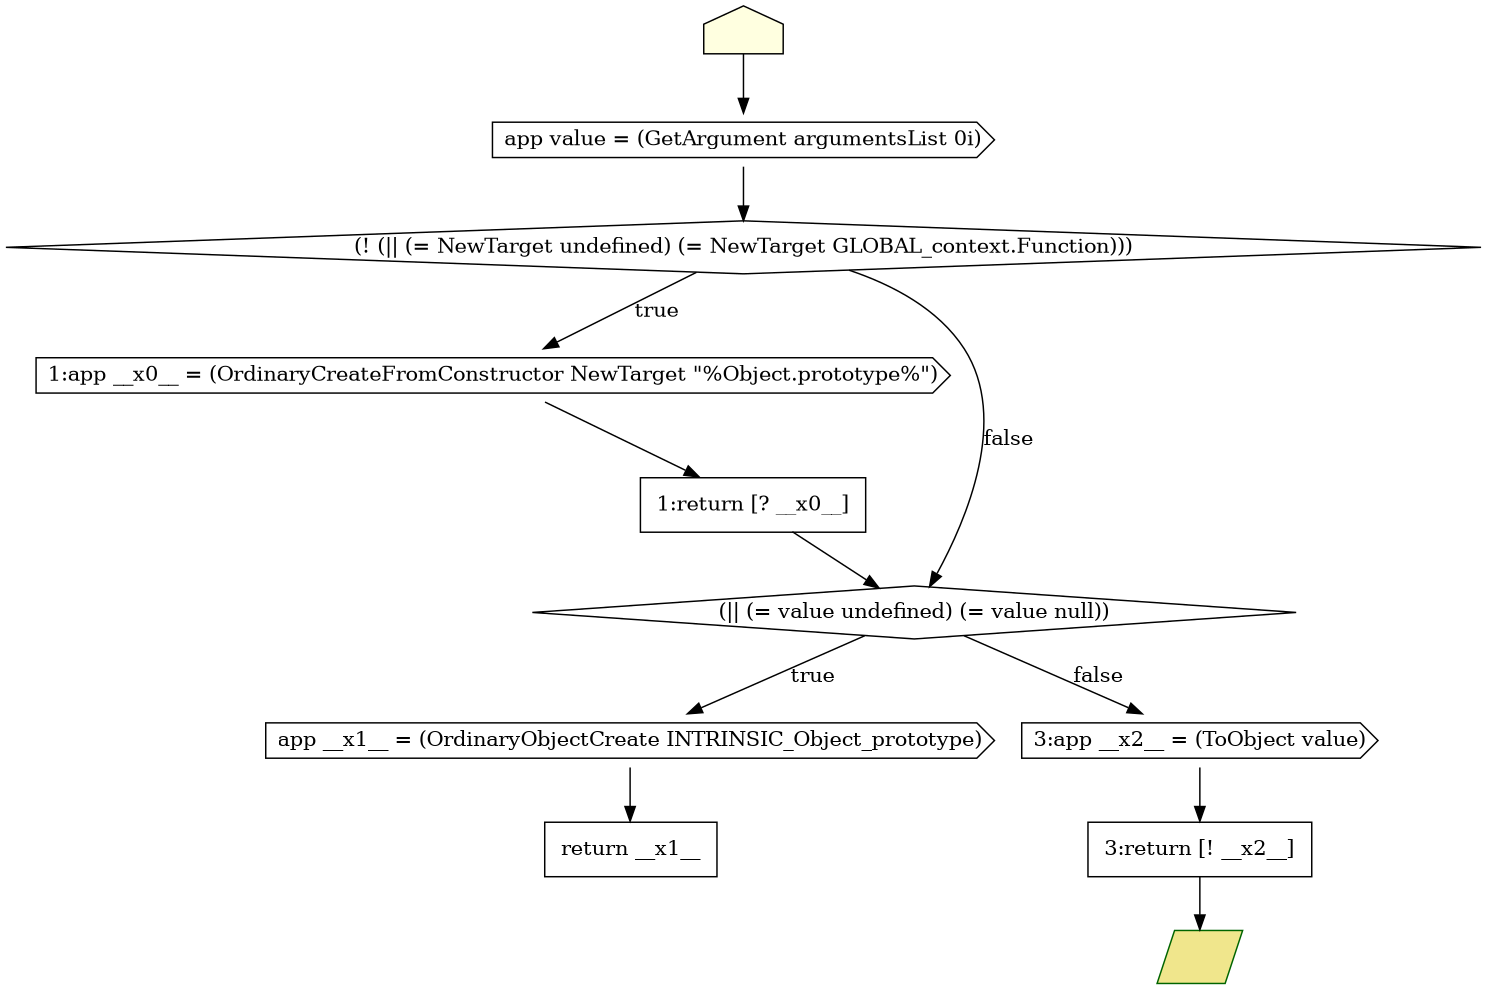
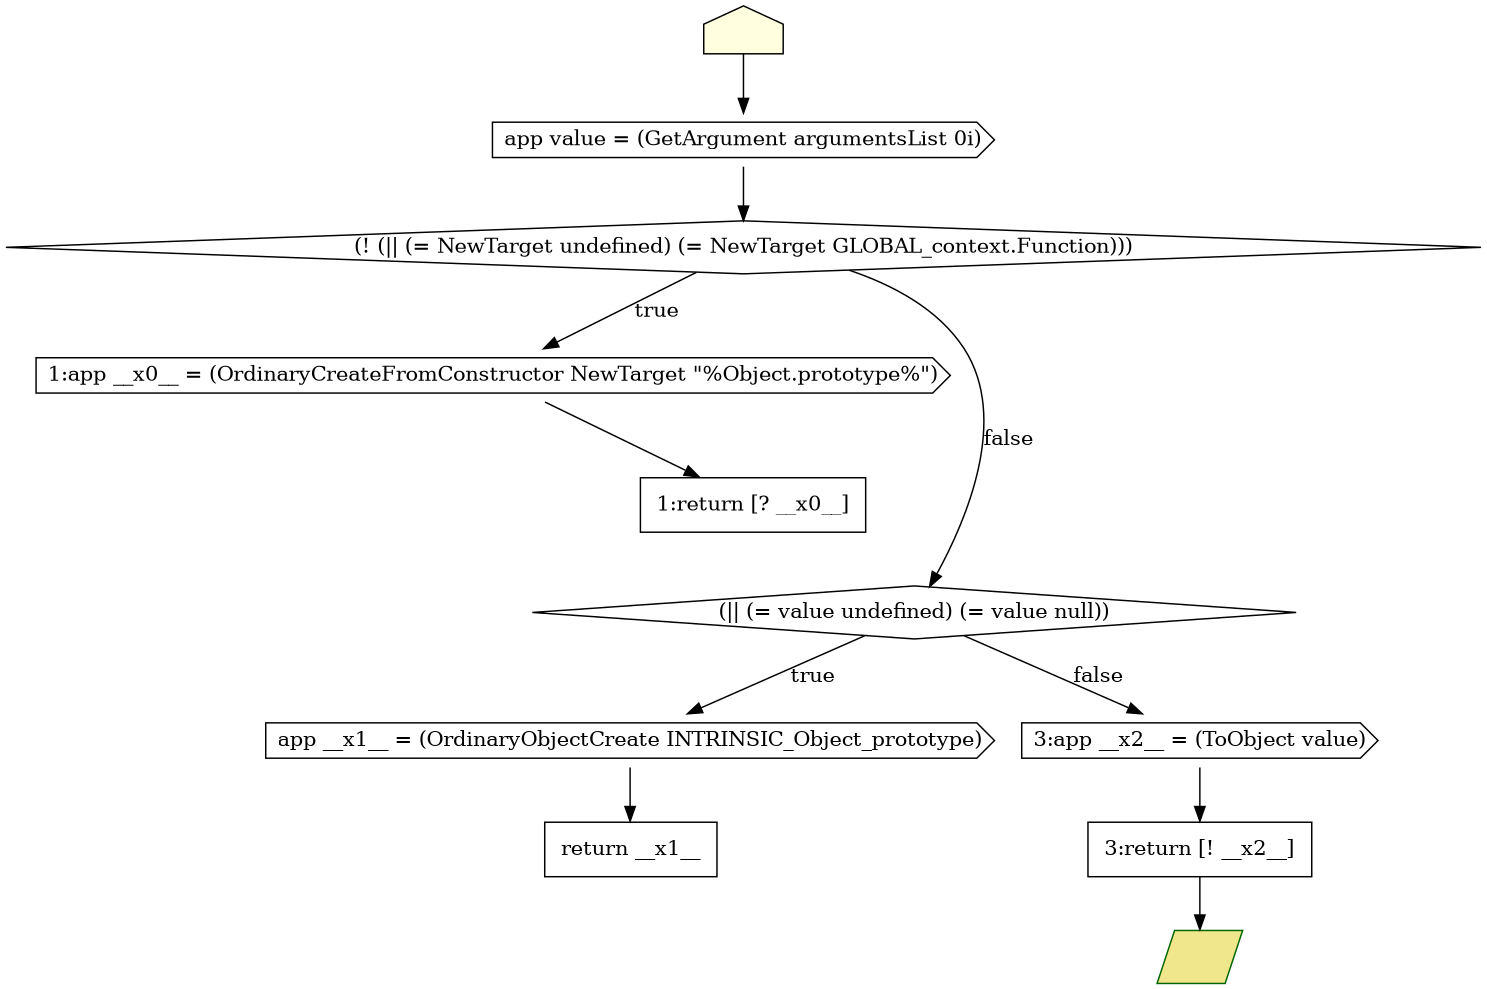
(829, 556) -> none
